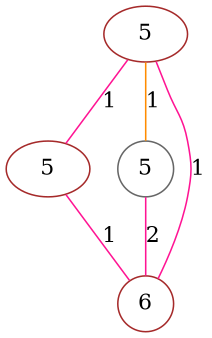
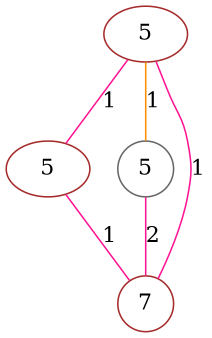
(146, 304) -> (146, 304)
